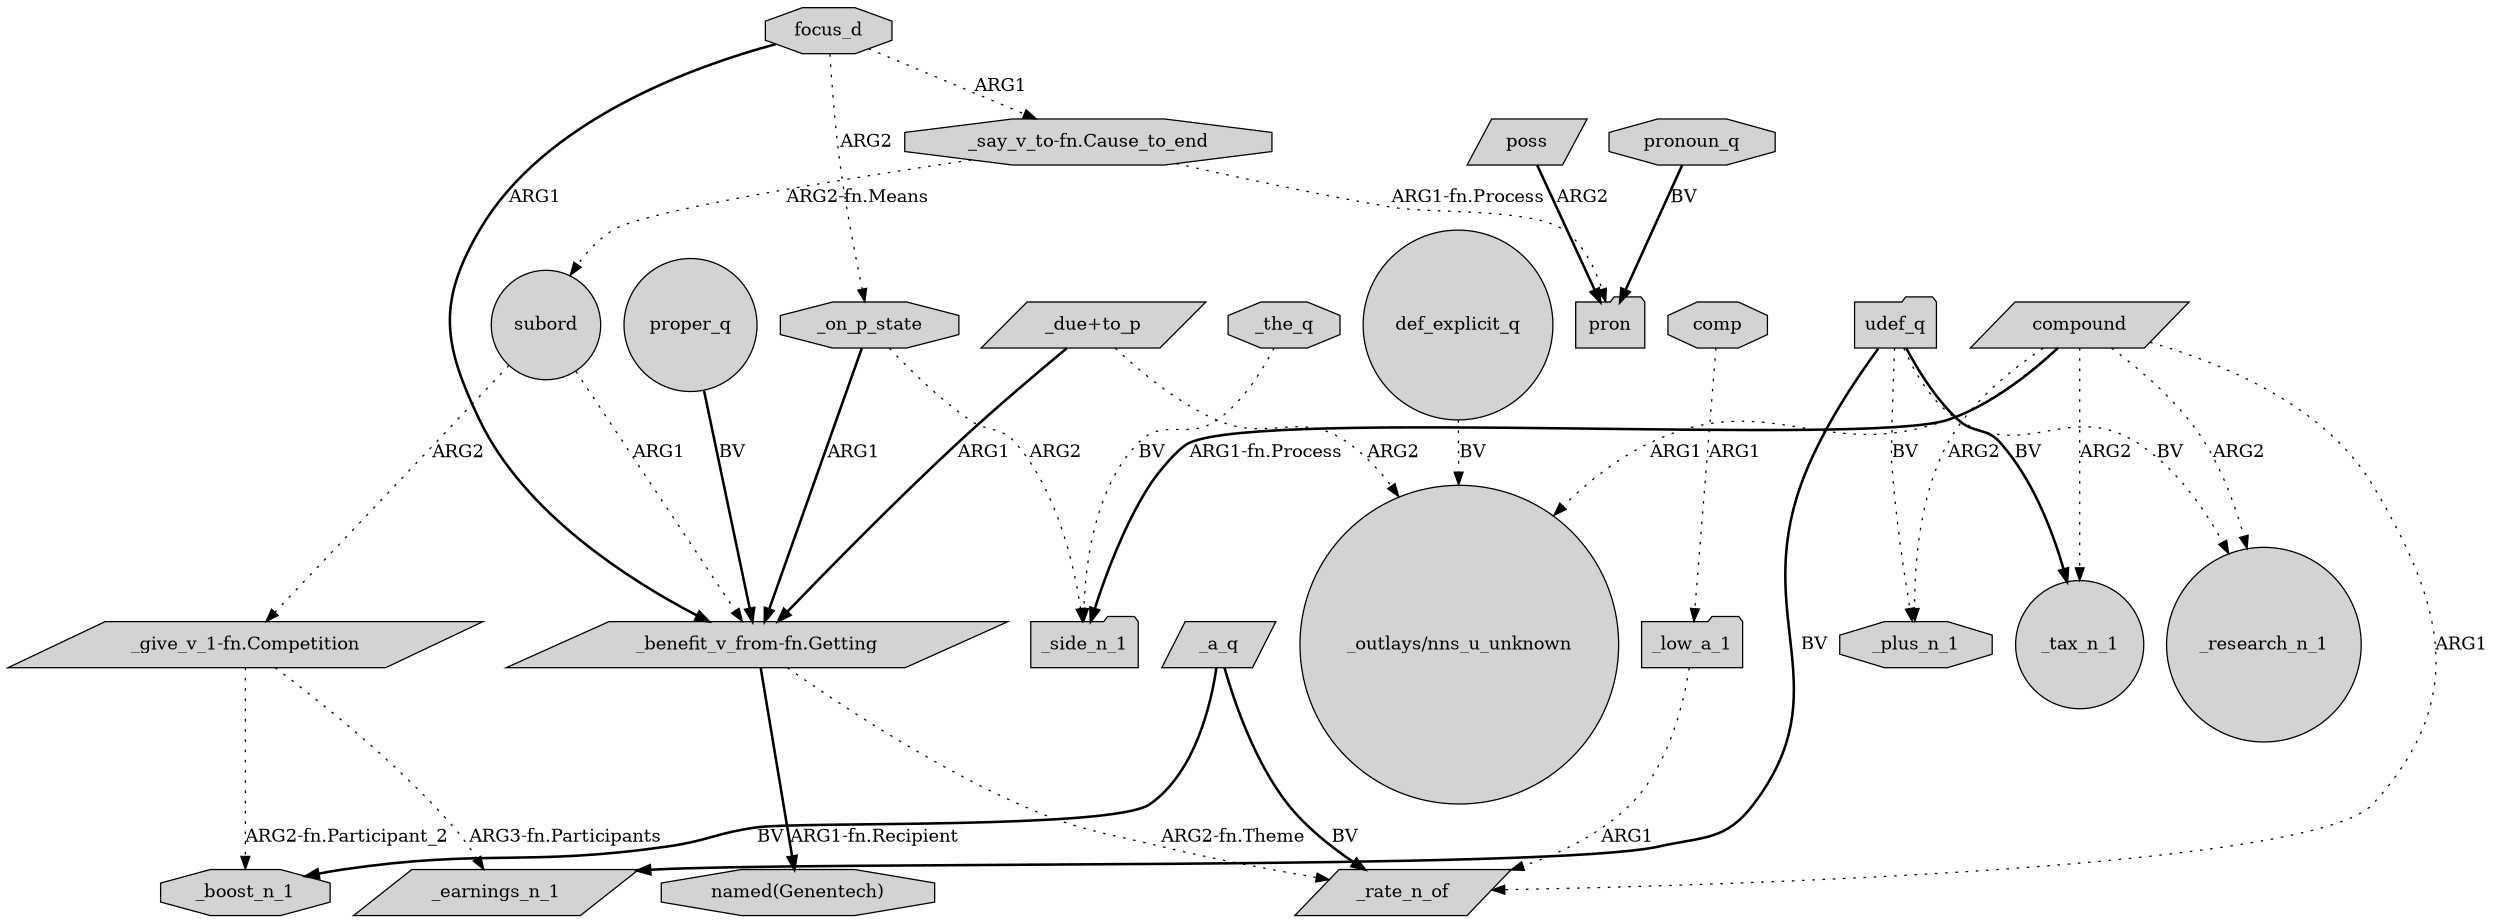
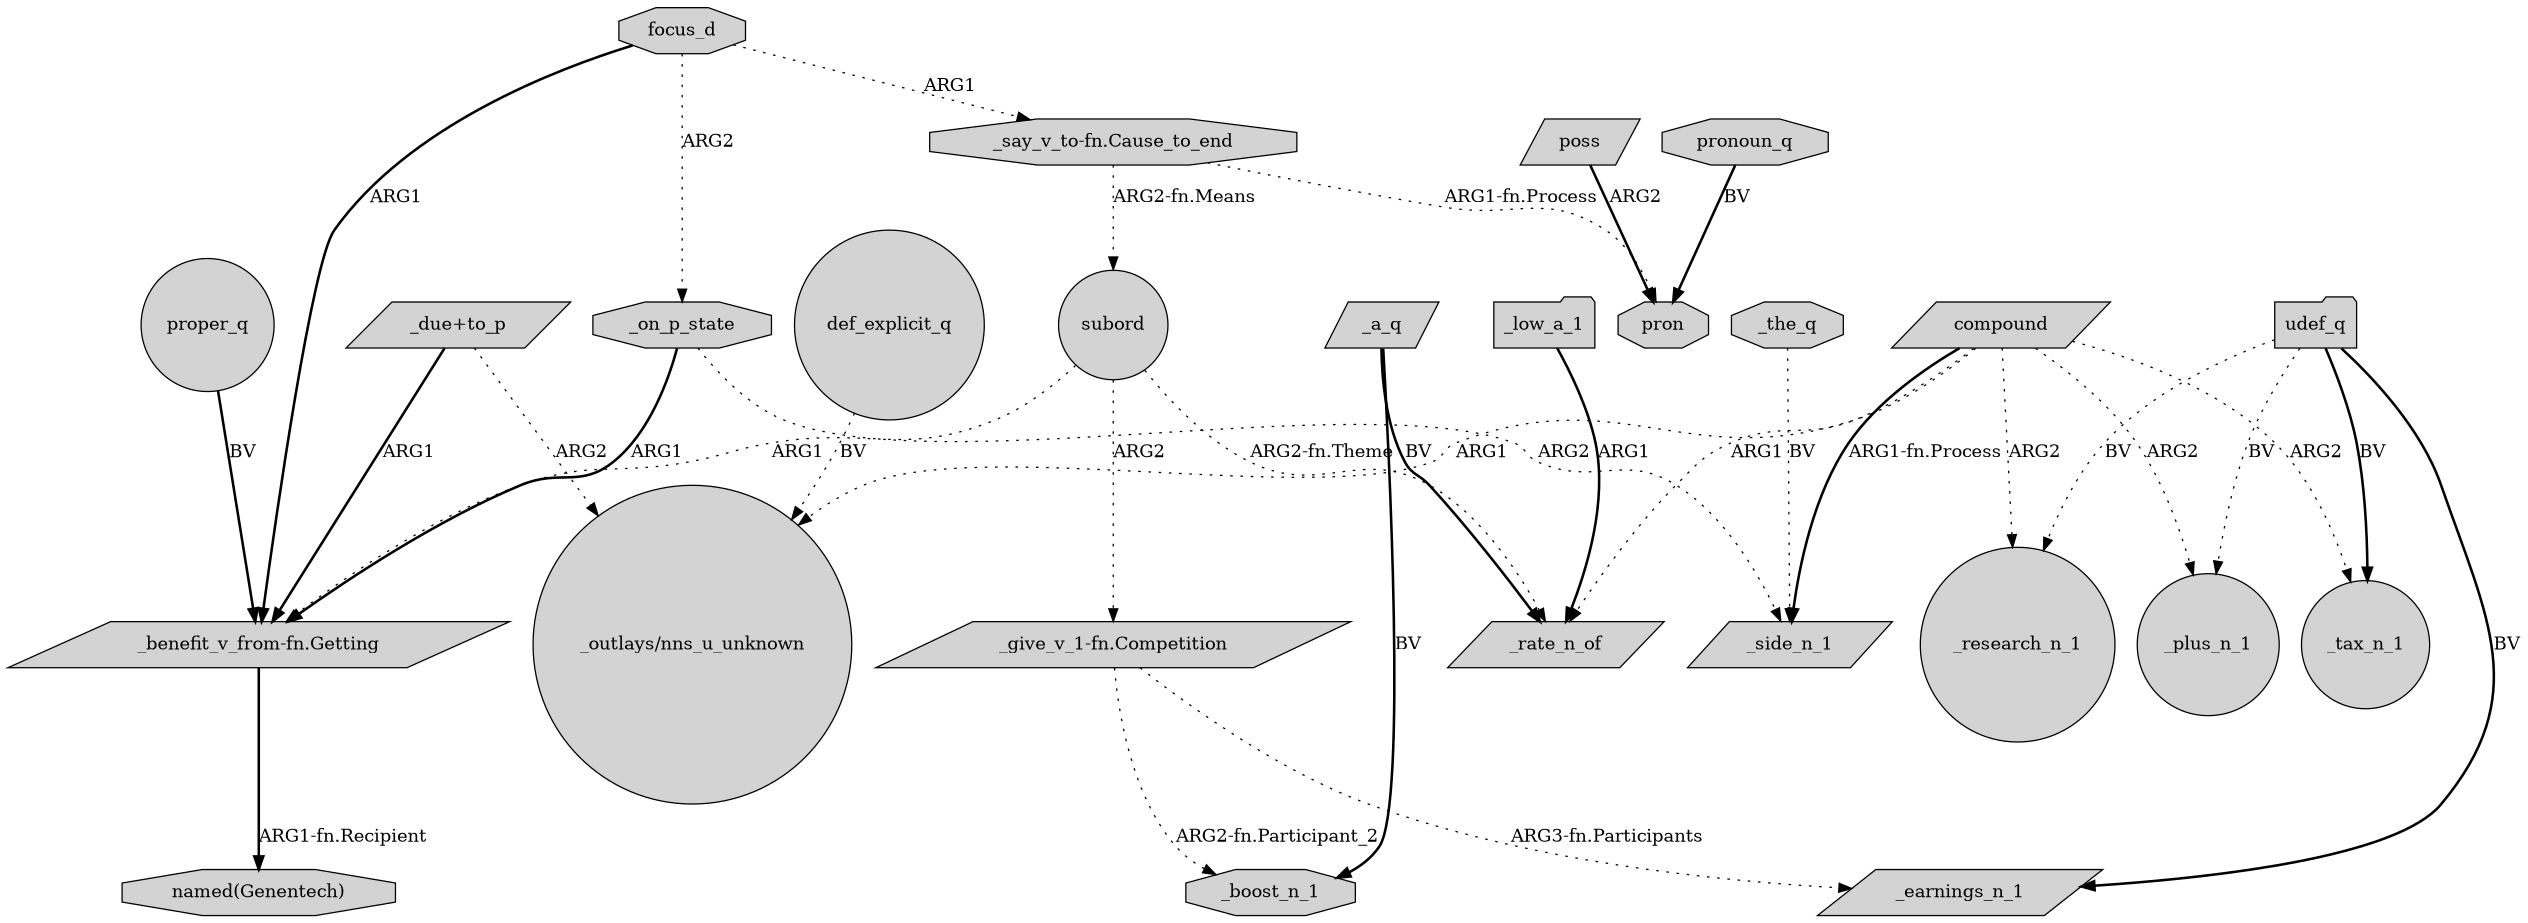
(1610, 325) -> (1663, 325)
(1718, 325) -> none
(1085, 645) -> (1790, 645)
(1916, 645) -> (2208, 645)
(1639, 795) -> (1599, 483)
(1036, 812) -> (1268, 469)
